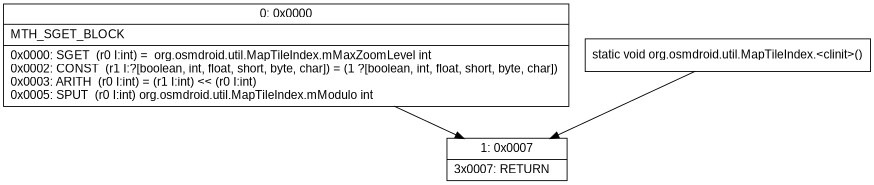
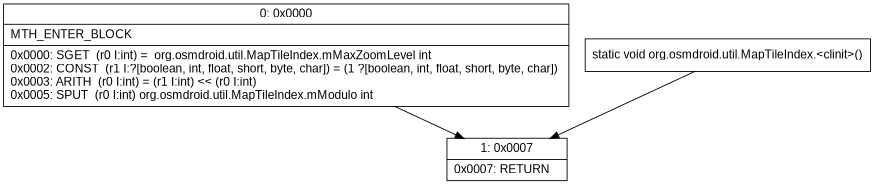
(68, 34) -> (72, 34)
(507, 170) -> (507, 170)
